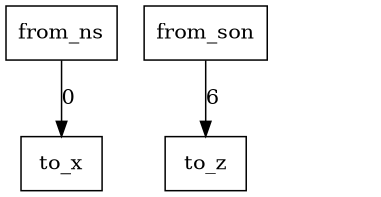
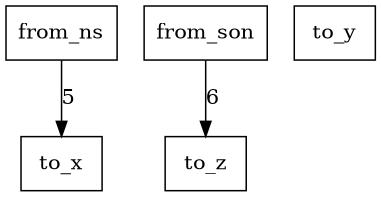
none -> (335, 33)
(69, 98) -> (69, 98)
